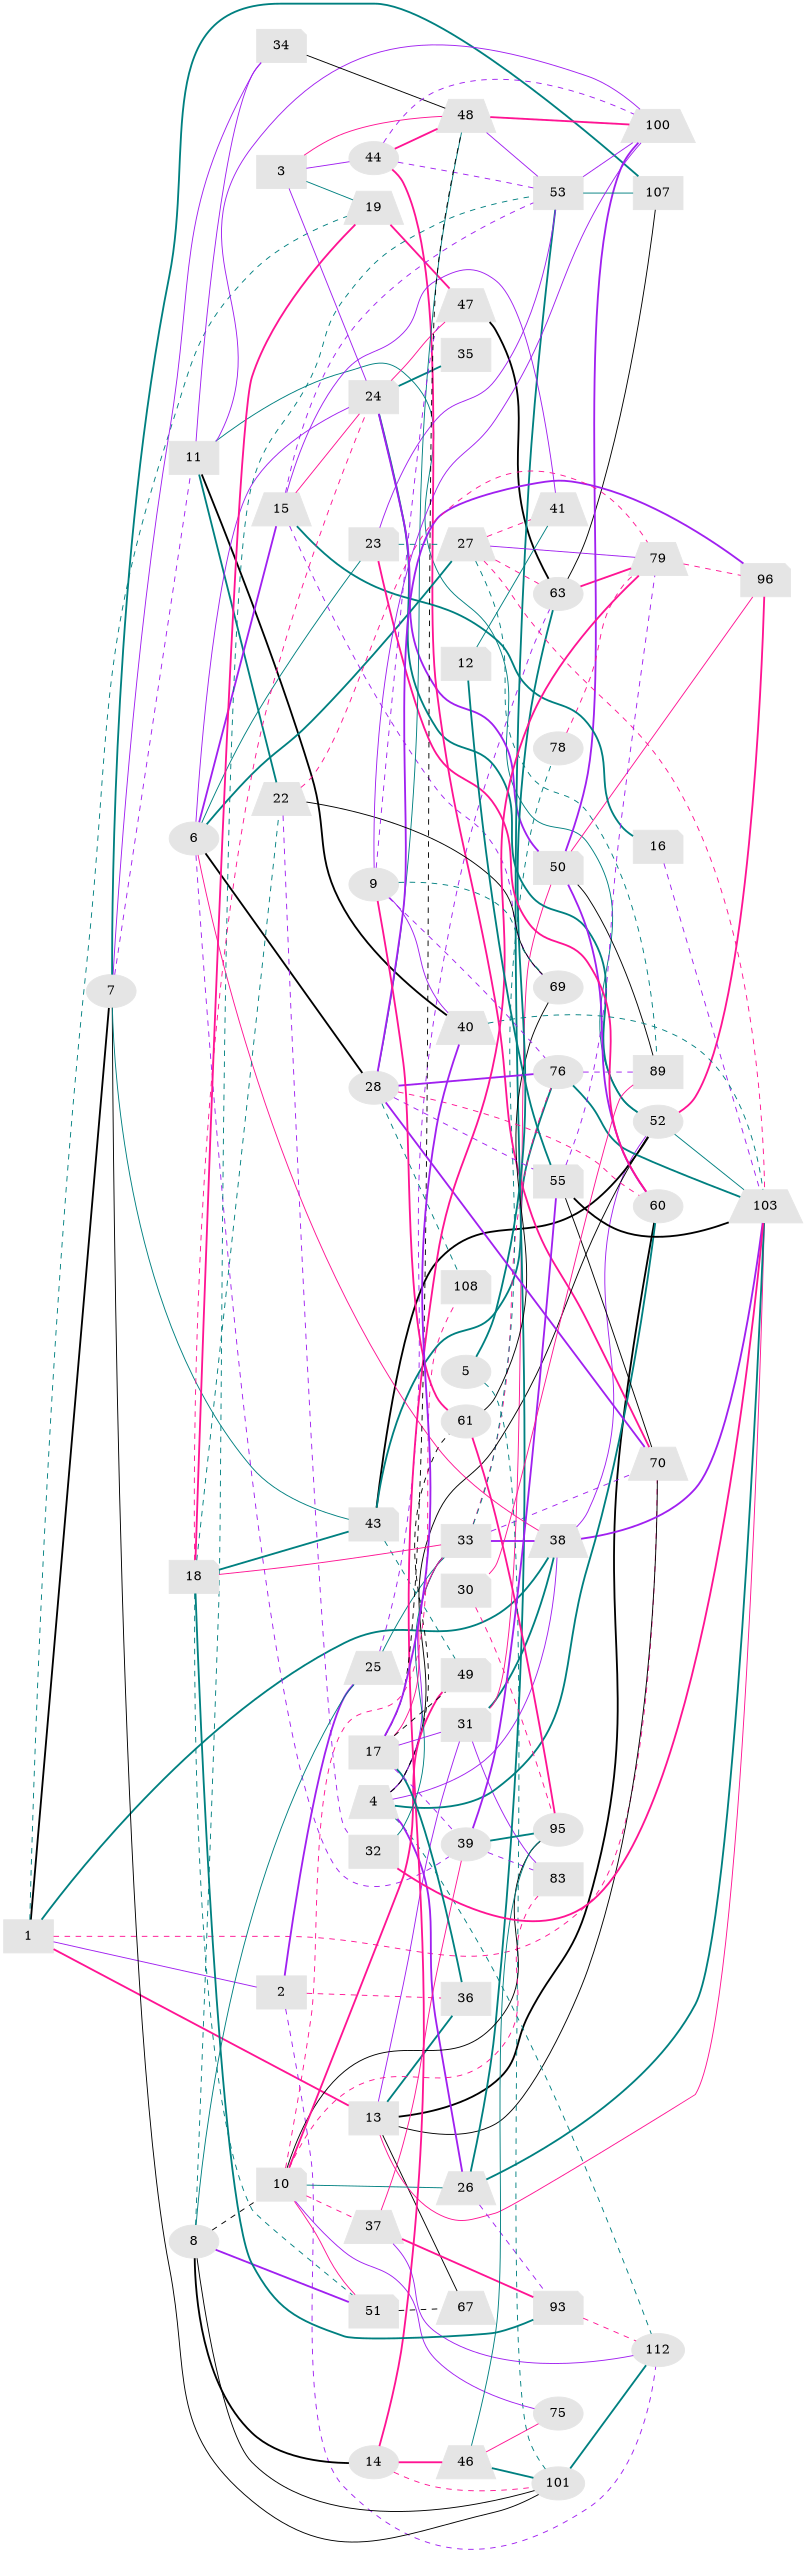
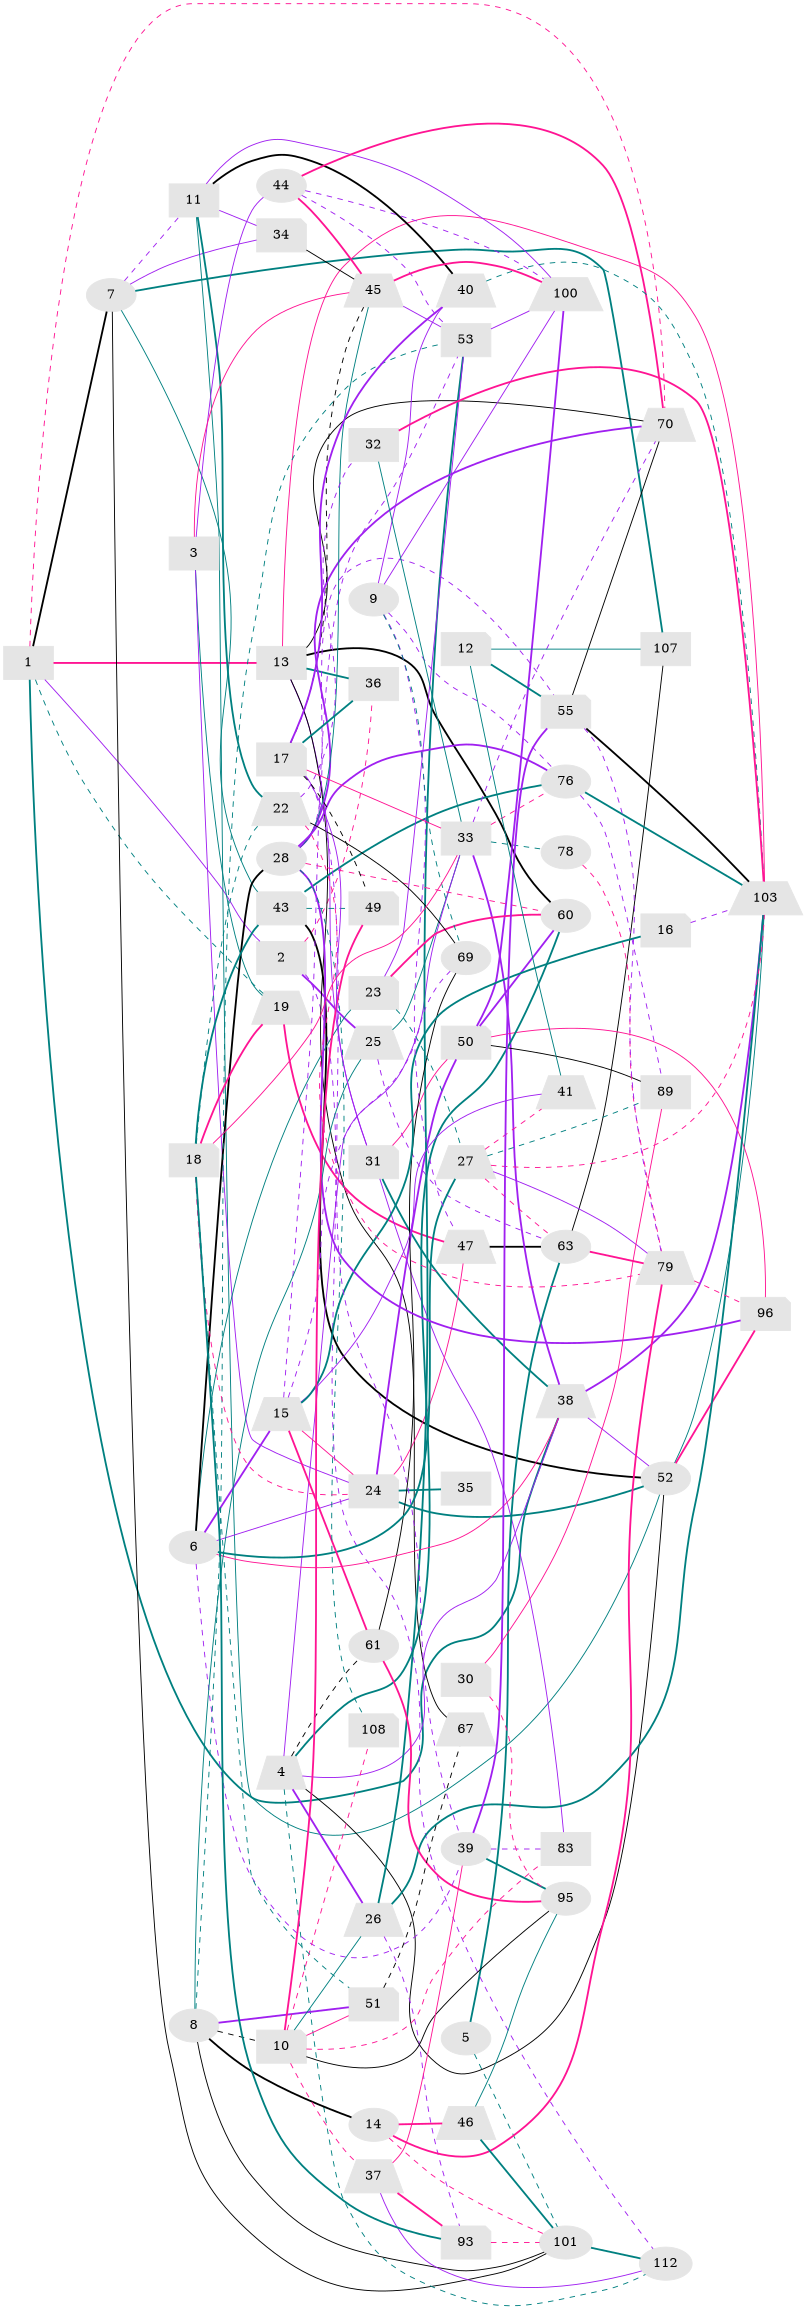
(466, 116) -> (374, 291)
(598, 193) -> (566, 649)
(408, 1145) -> (326, 1525)
(610, 2330) -> (515, 2243)
(558, 2414) -> none
